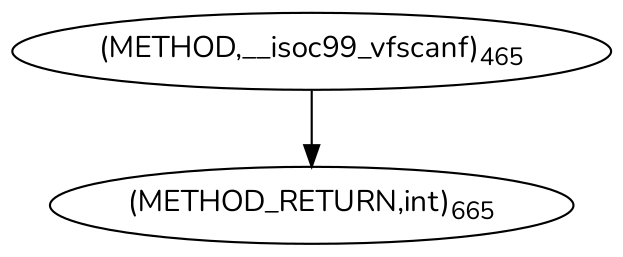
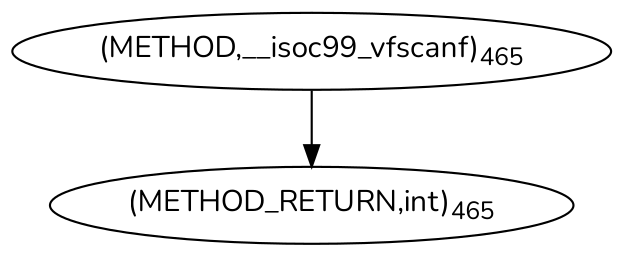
(473, 202) -> (473, 202)
